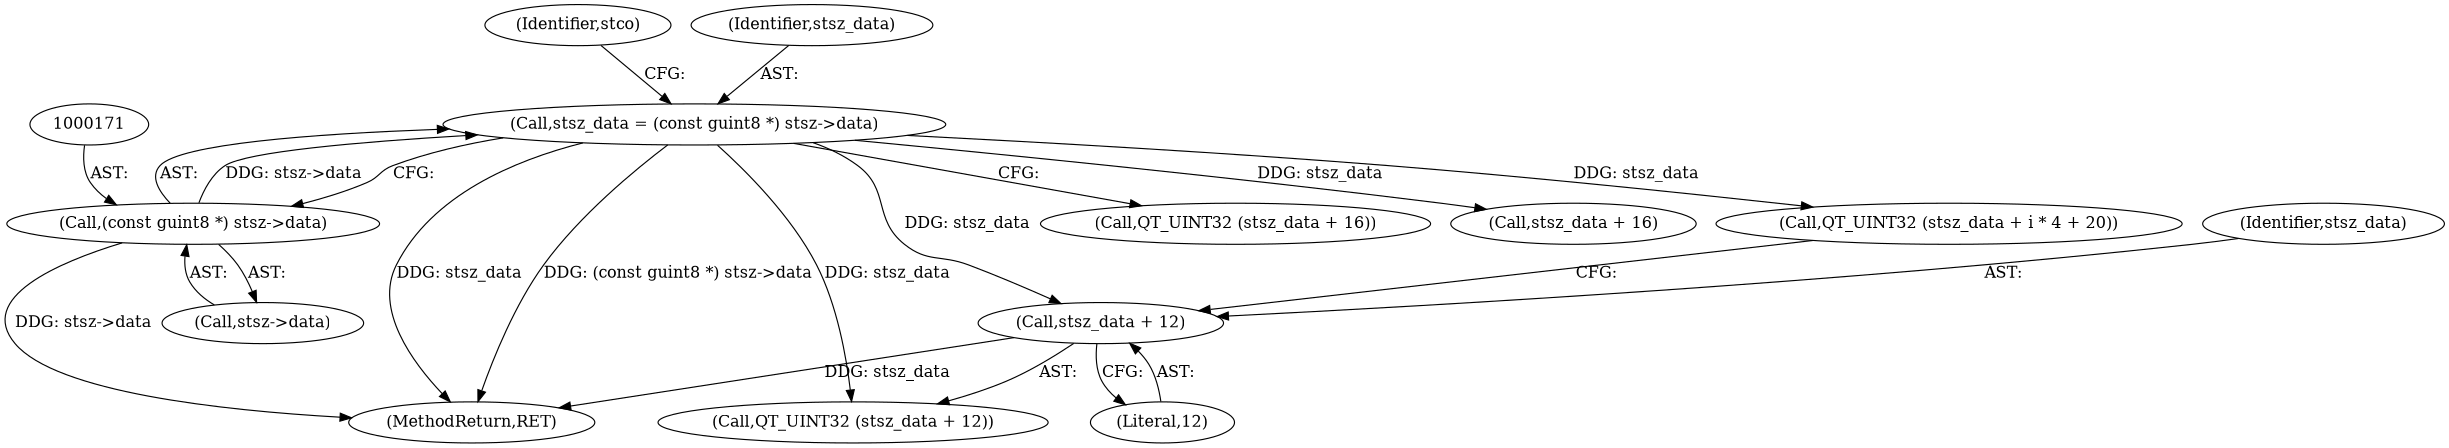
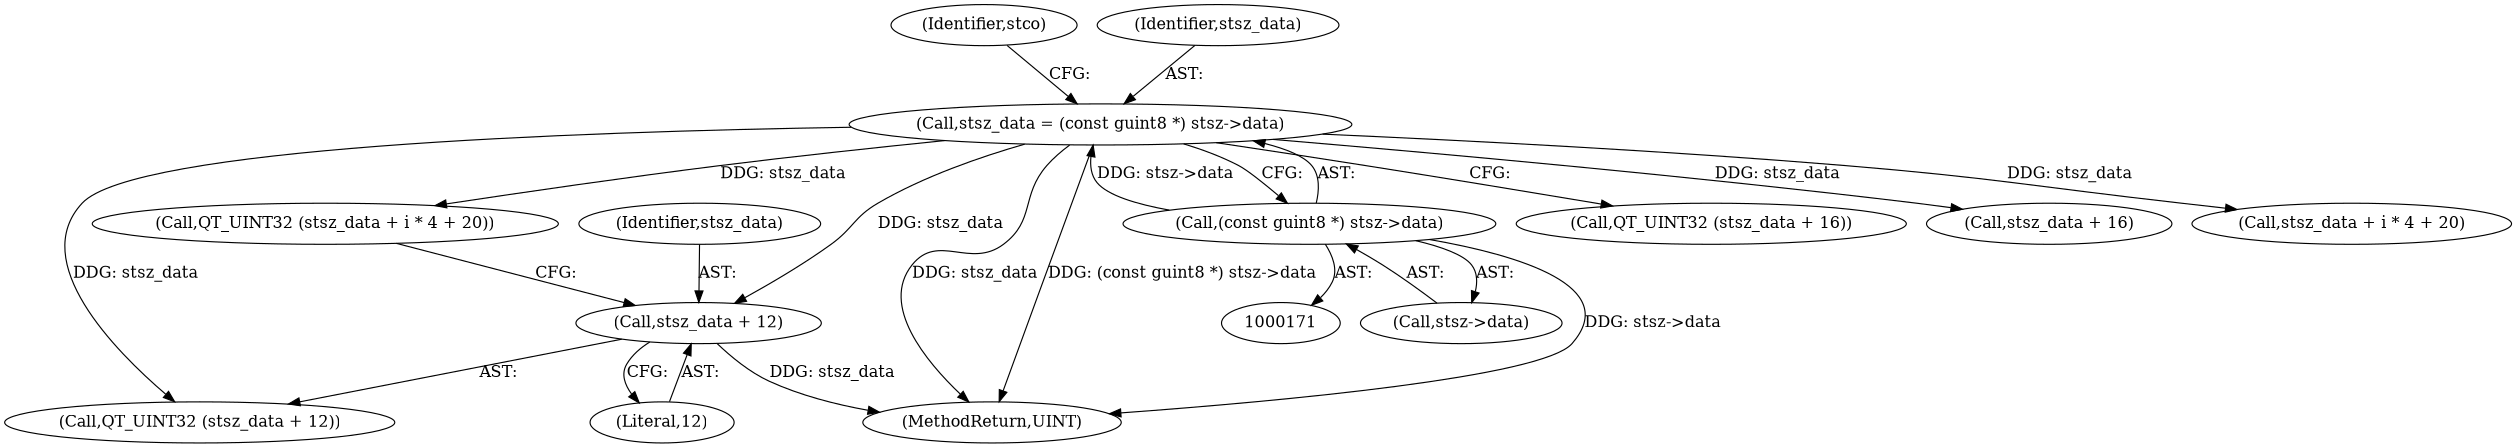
(87, 175) -> (1335, 272)
none -> (2352, 224)
(472, 422) -> (992, 422)
